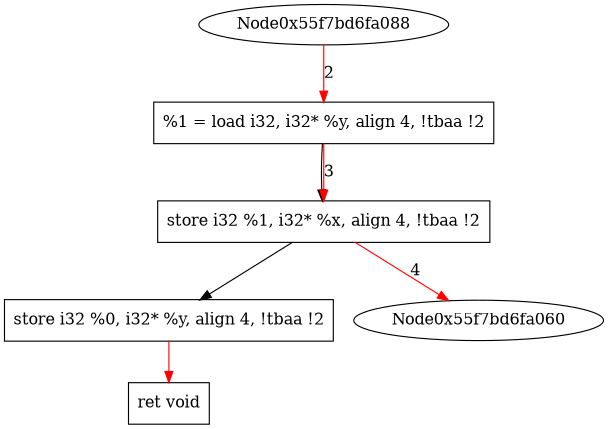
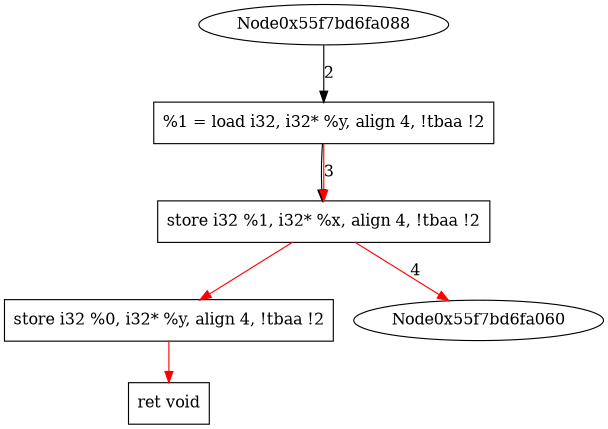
(324, 68) -> (324, 68)
(251, 268) -> (251, 268)
